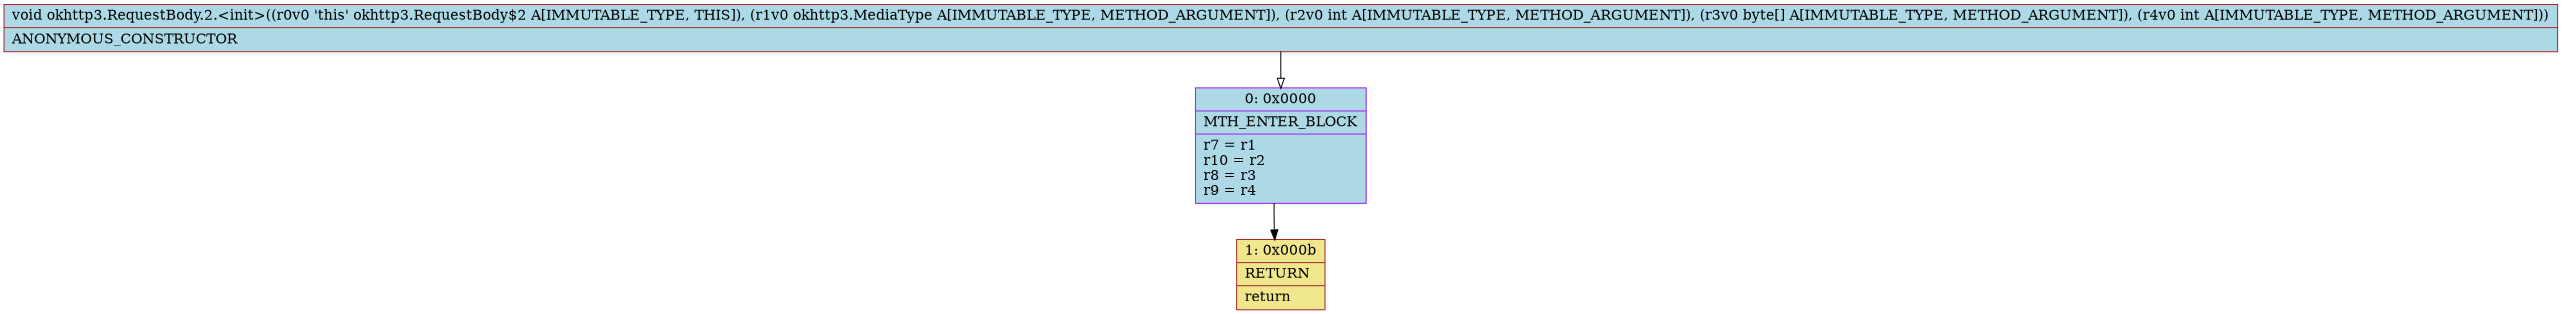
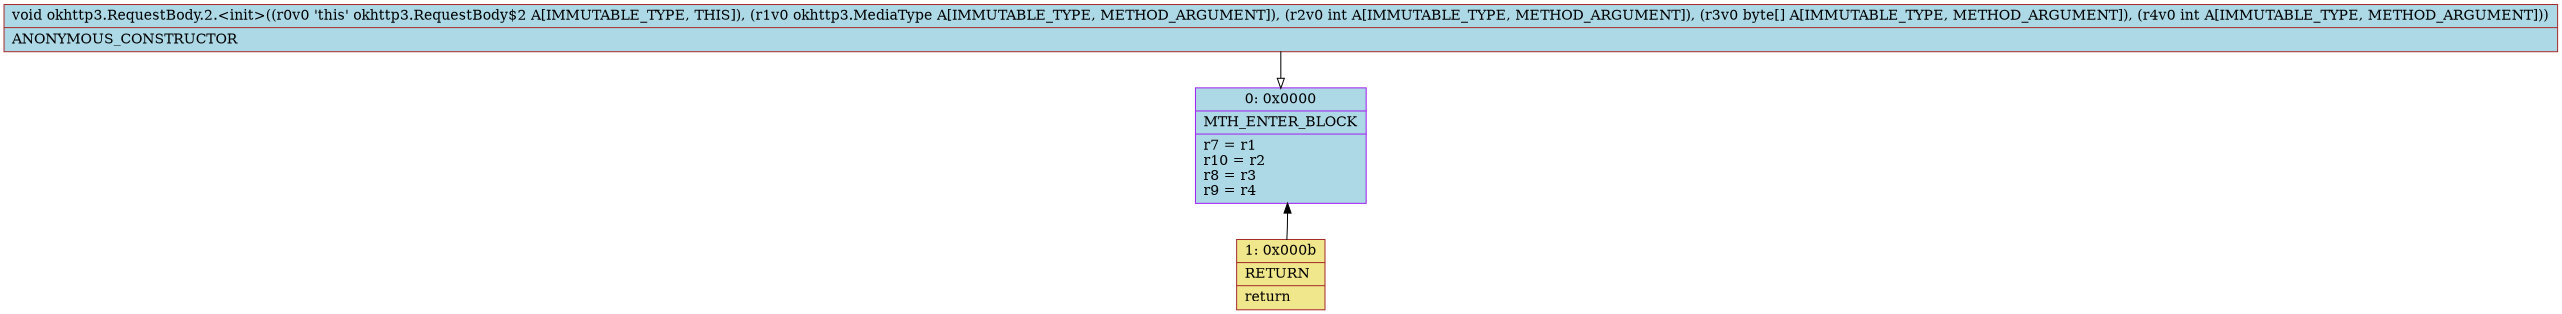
(1274, 216) -> (1287, 227)
